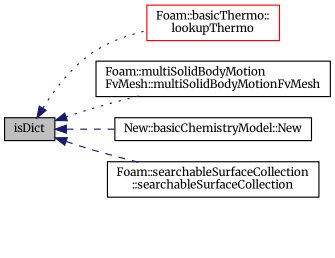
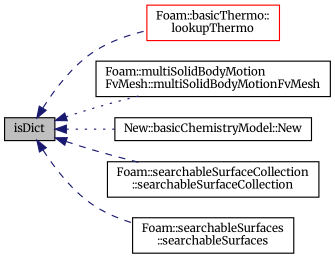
(86, 57) -> (86, 57)
(91, 129) -> (91, 129)
none -> (213, 235)
